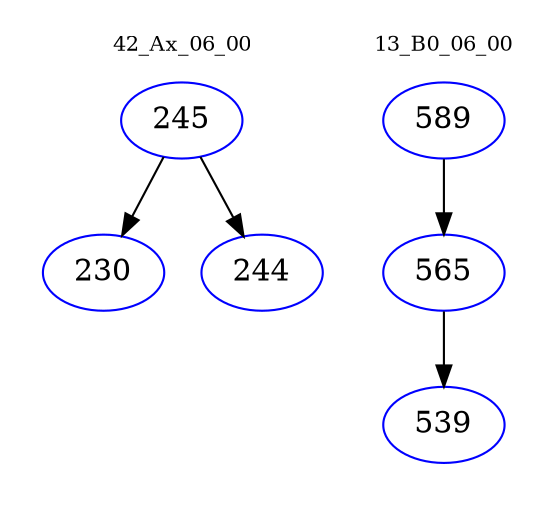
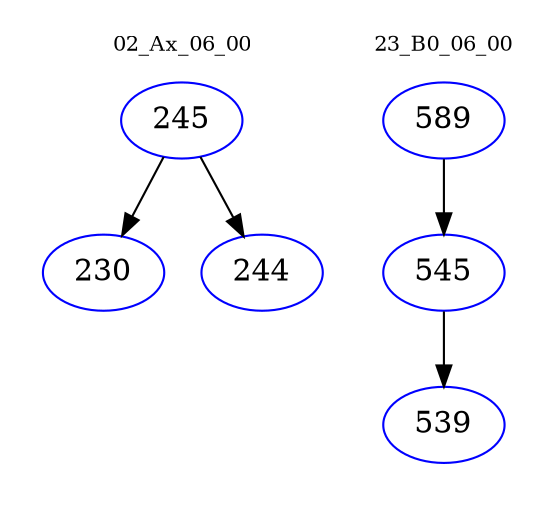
(183, 45) -> (183, 45)
(444, 45) -> (444, 45)
(444, 273) -> (444, 273)
